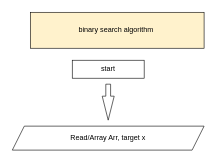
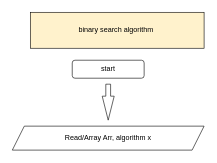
(108, 69) -> (108, 69)
(108, 138) -> (108, 138)
